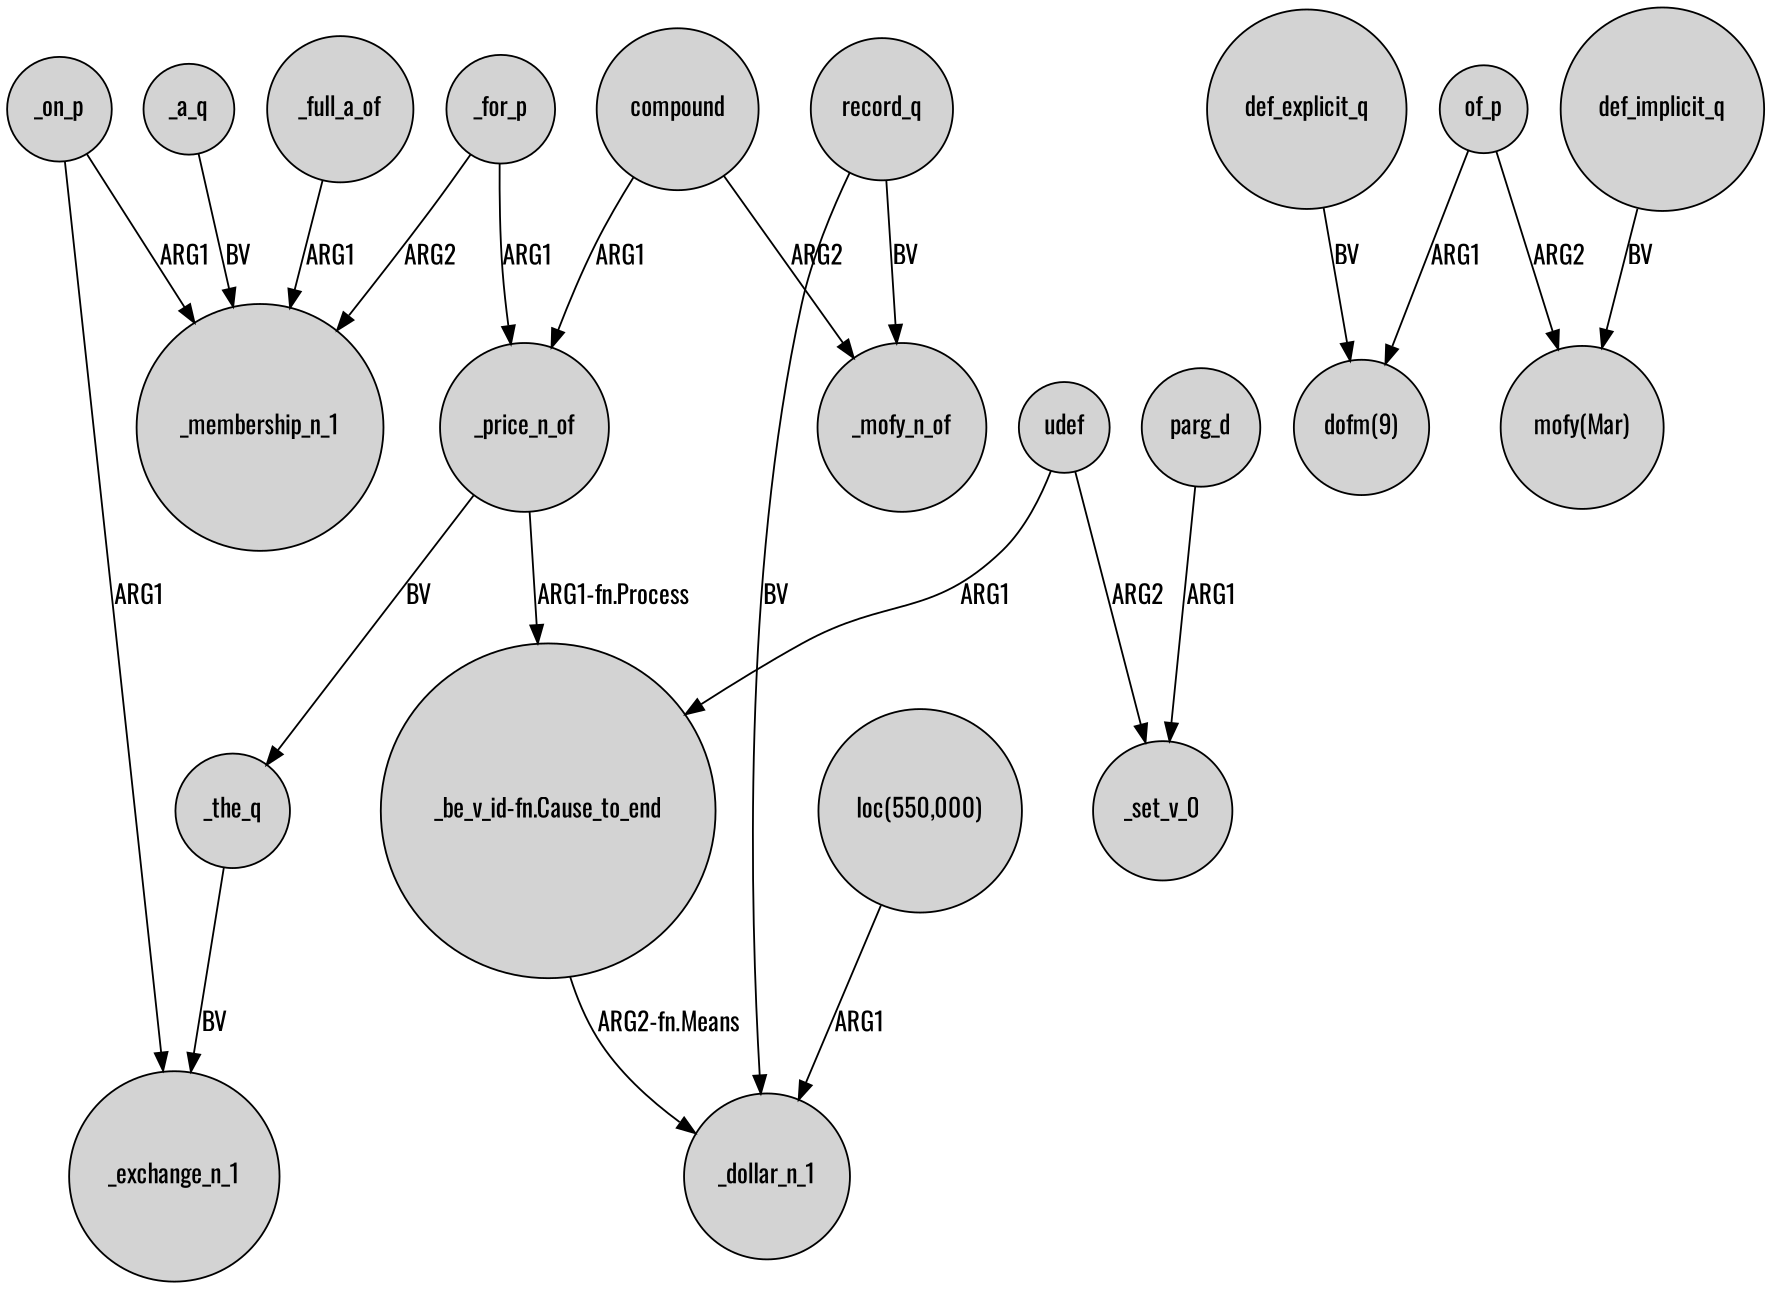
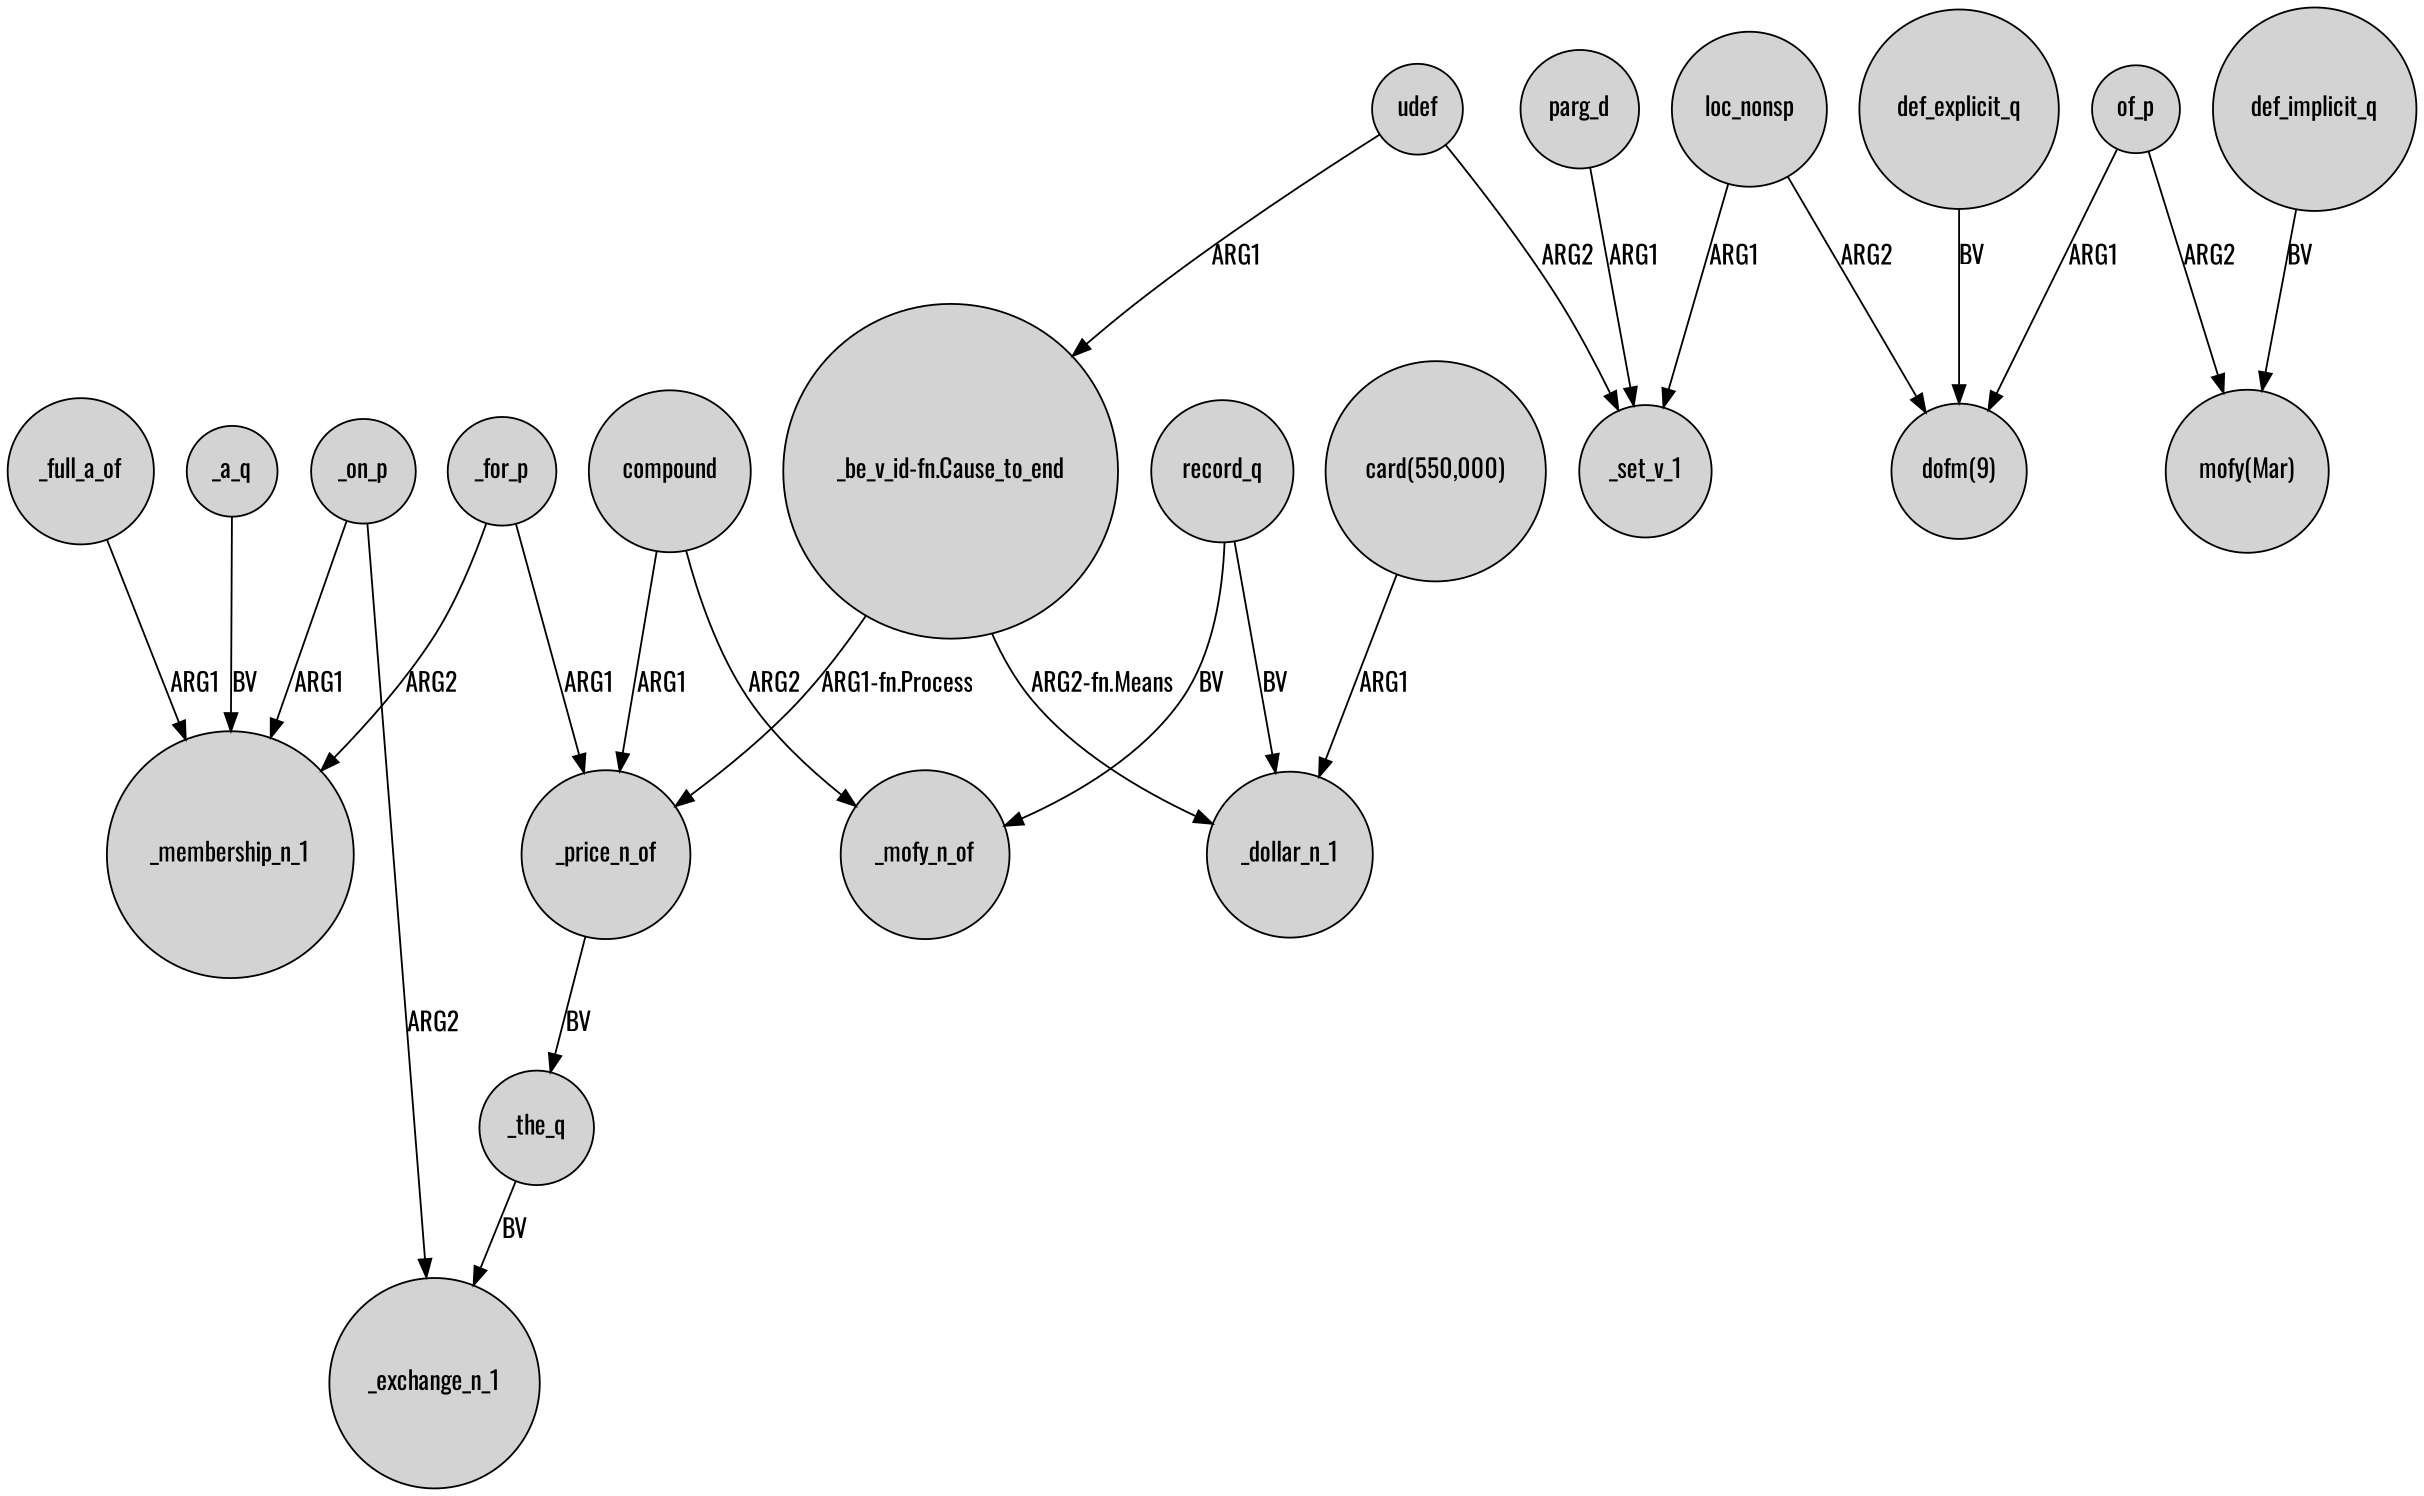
none -> (1749, 109)
(533, 568) -> (787, 714)
(140, 597) -> (434, 1024)
(920, 811) -> (1436, 471)
(1163, 811) -> (1645, 471)
